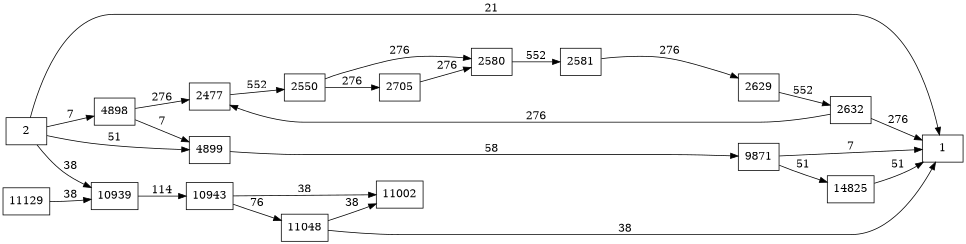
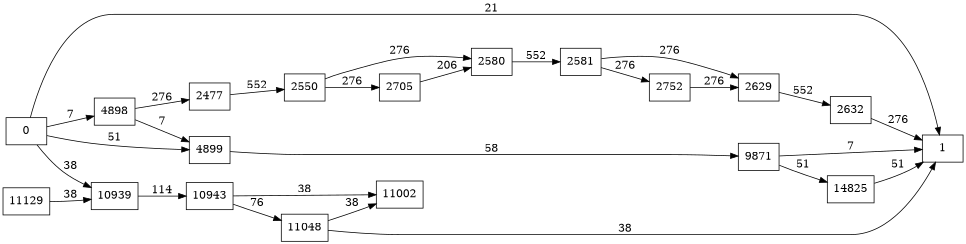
(447, 66) -> (447, 66)
none -> (670, 87)
(533, 122) -> none
(26, 131) -> (26, 131)
